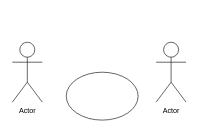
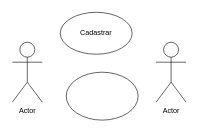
none -> (96, 33)
